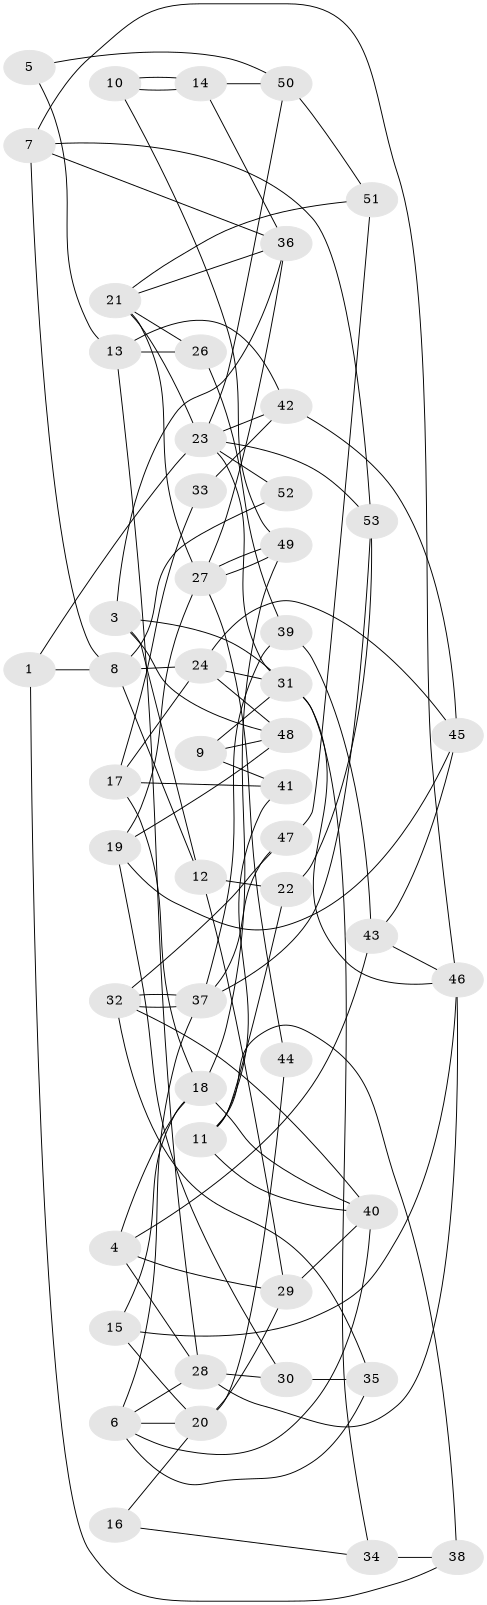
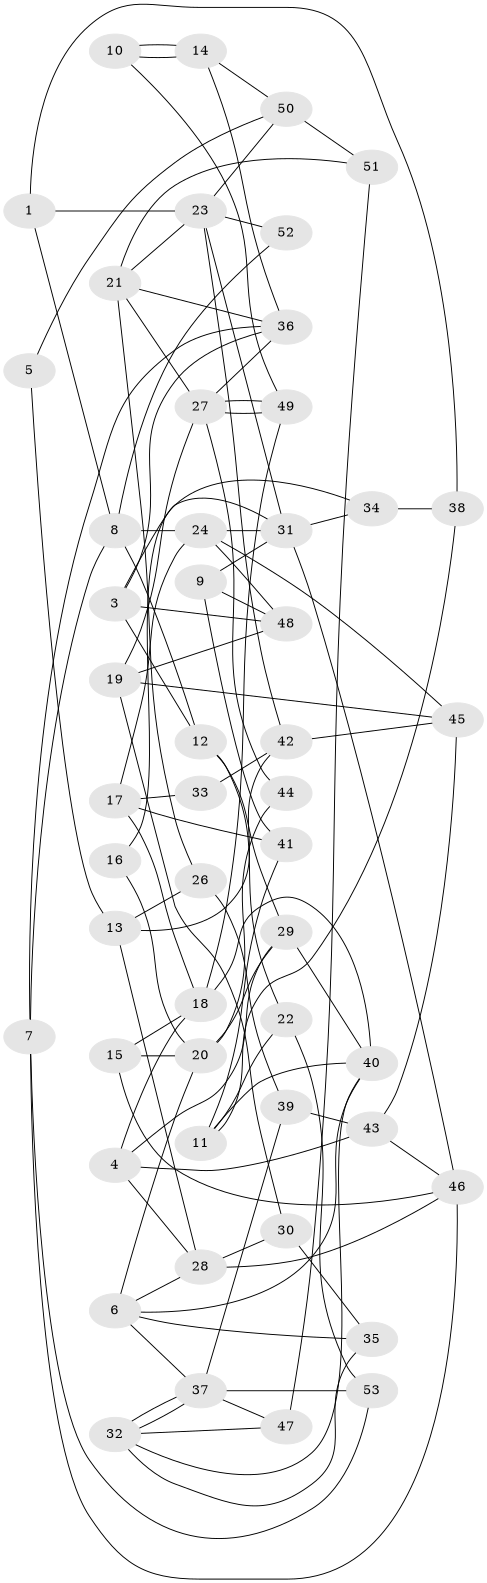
(299, 462) -> none
